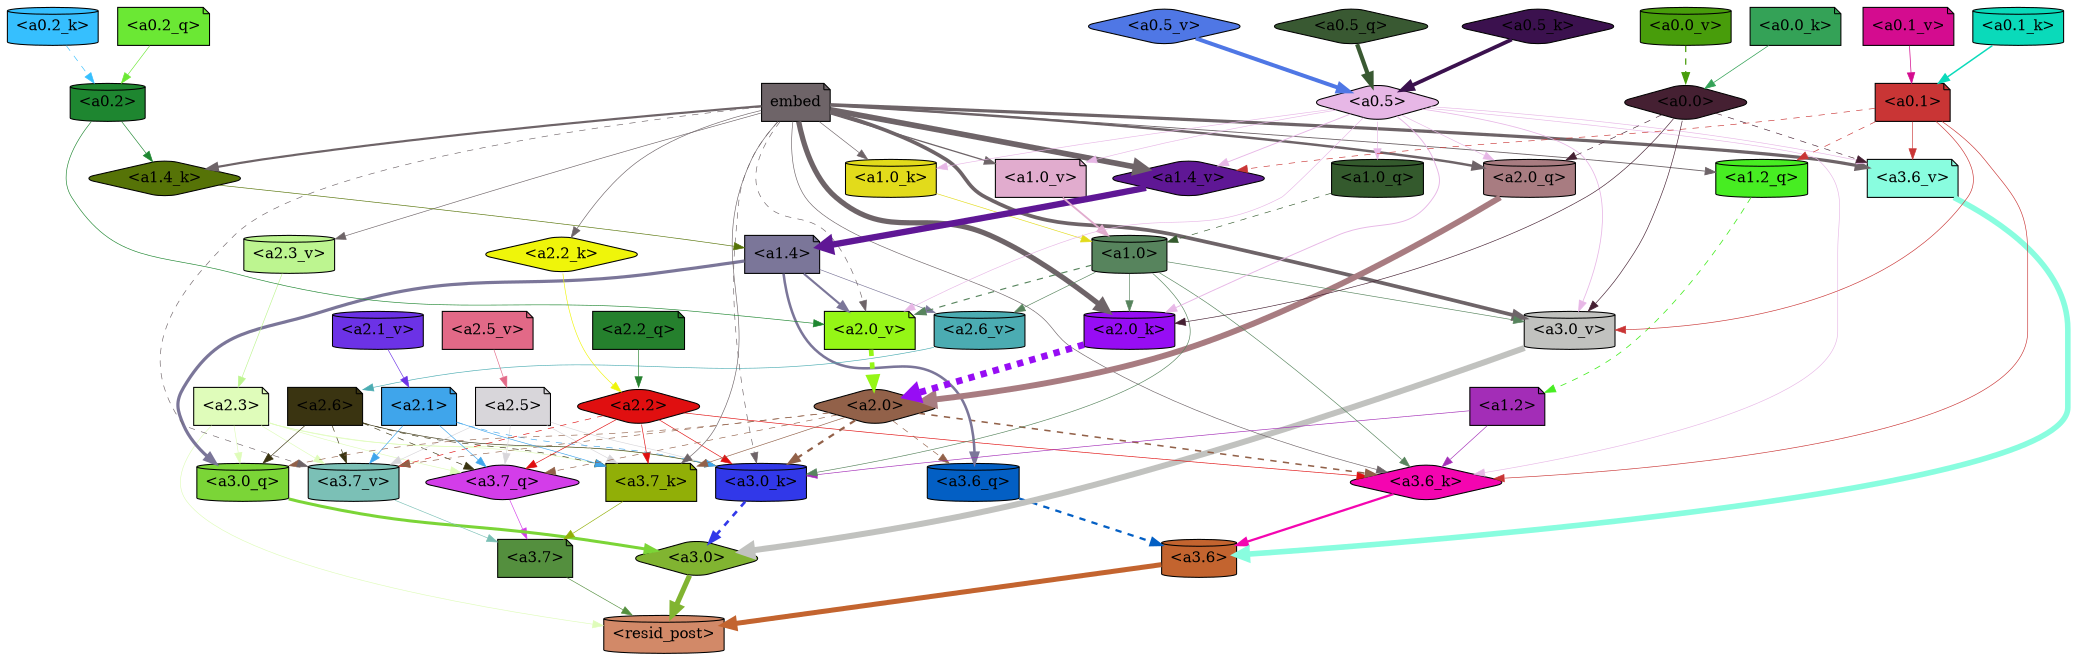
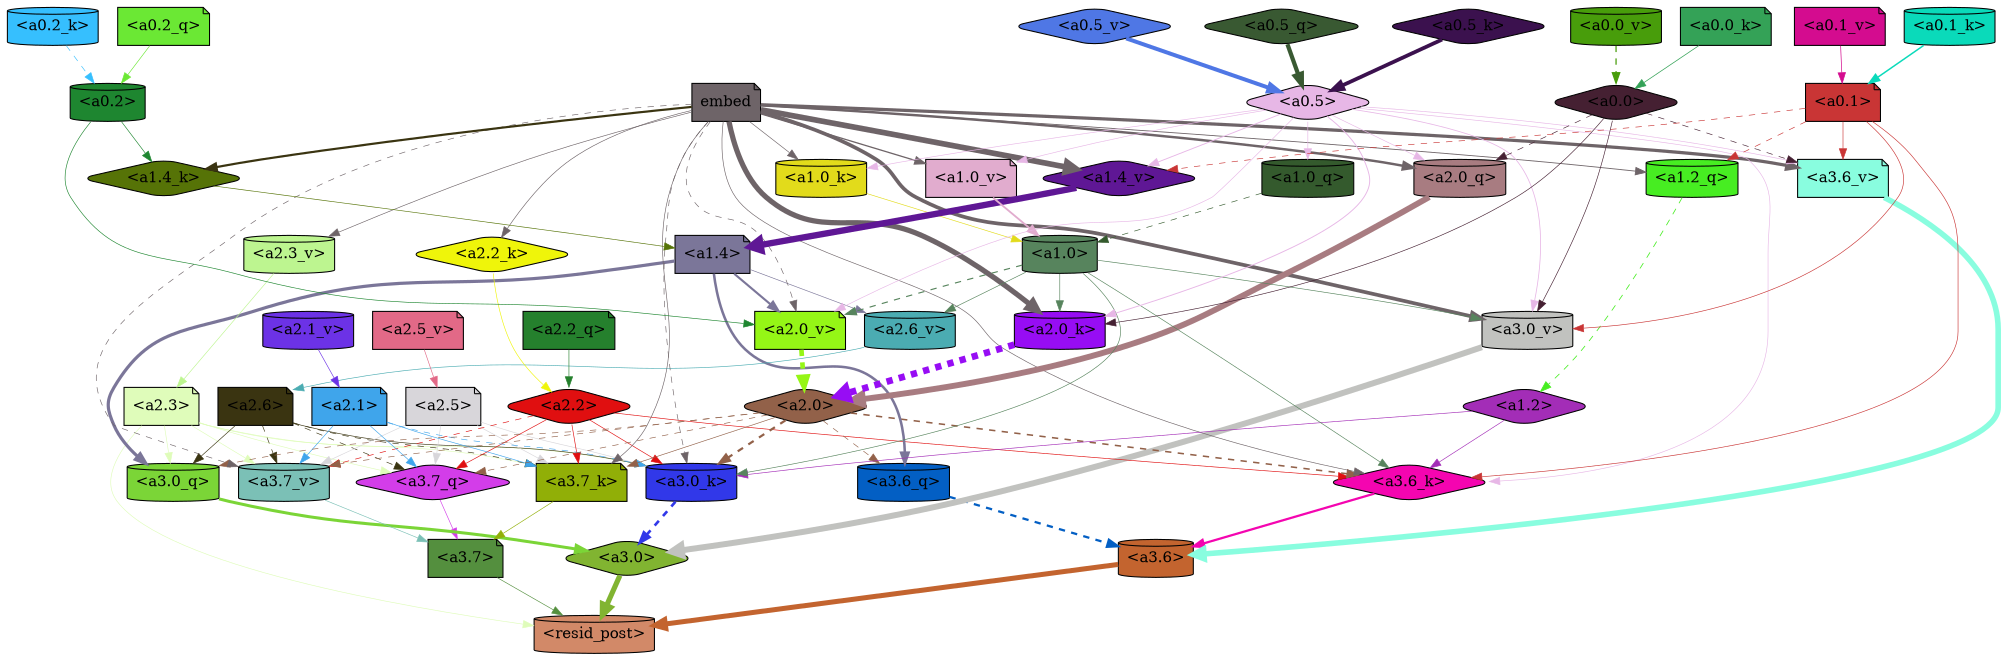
(489, 132) -> (442, 135)
(1507, 406) -> (1524, 406)
